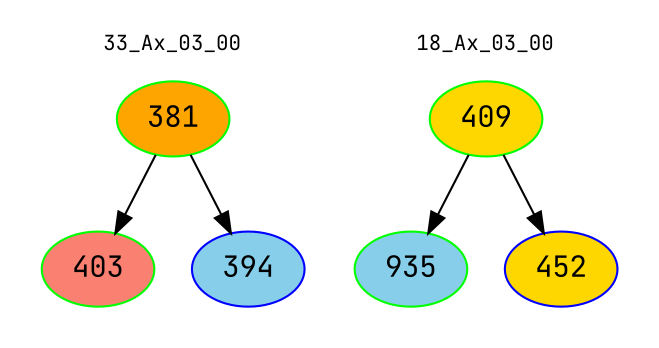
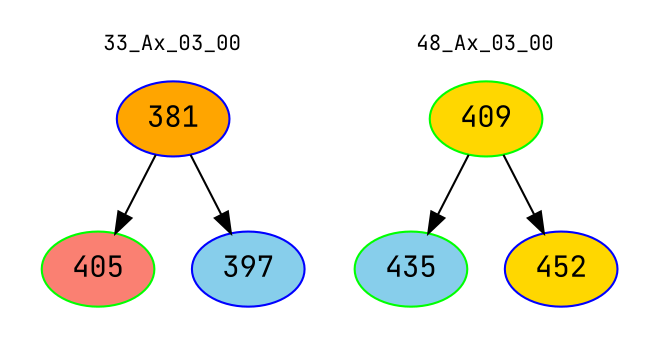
(486, 45) -> (486, 45)
(173, 119) -> (173, 119)
(98, 269) -> (98, 269)
(248, 269) -> (248, 269)
(411, 269) -> (411, 269)
